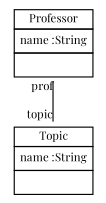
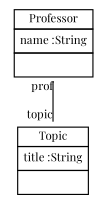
(54, 158) -> (53, 158)
